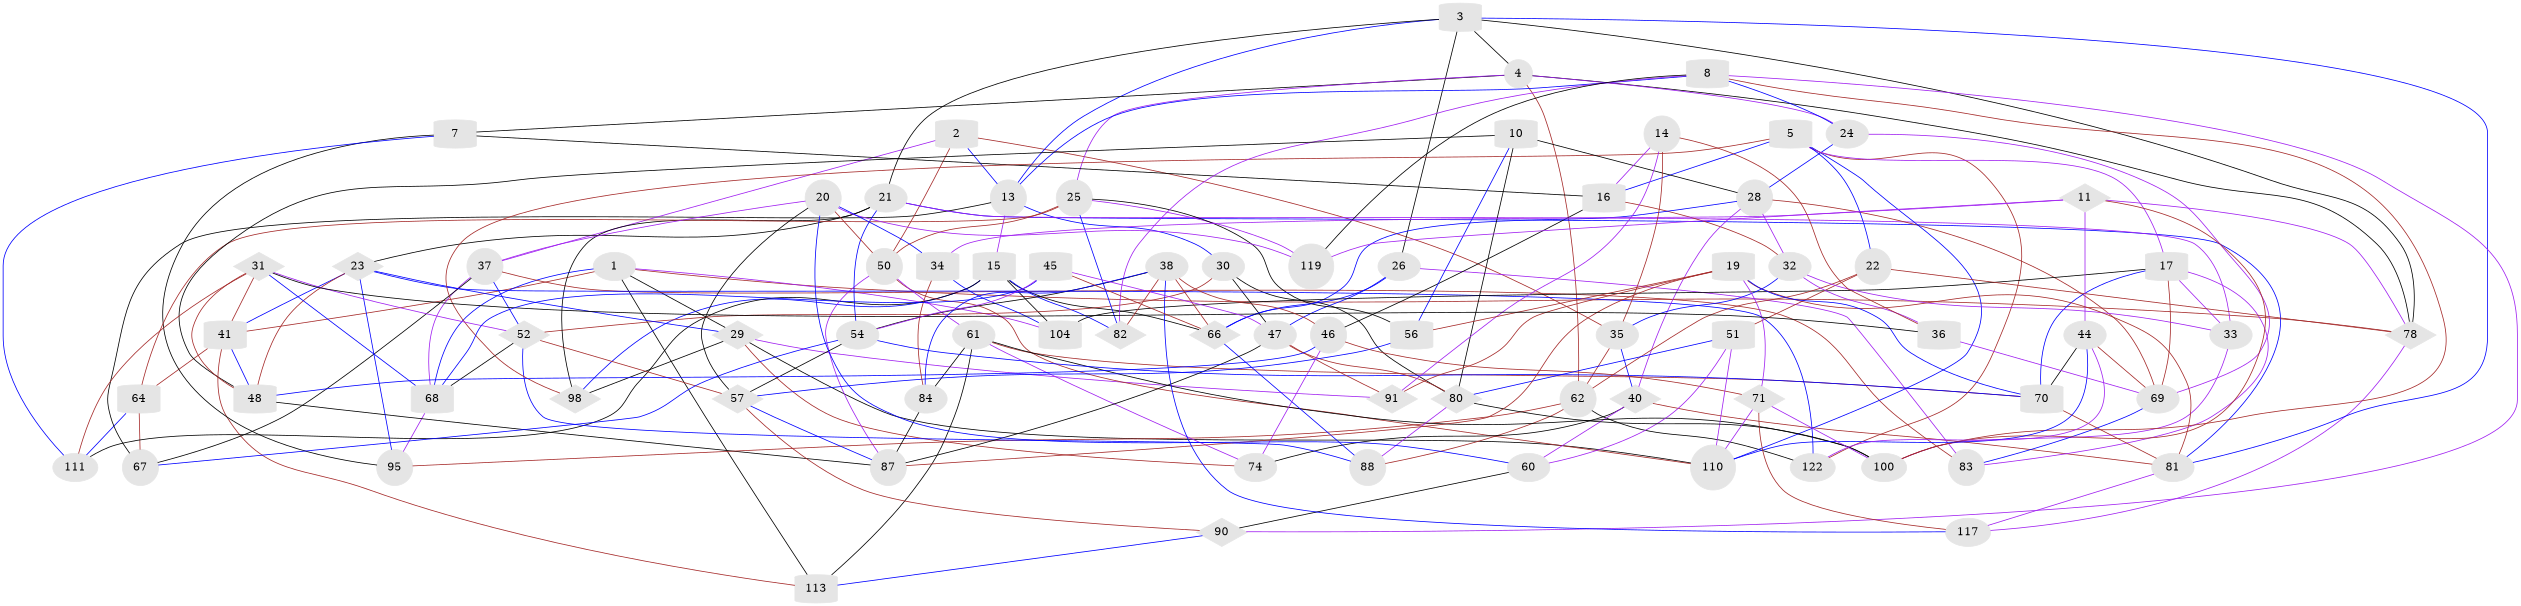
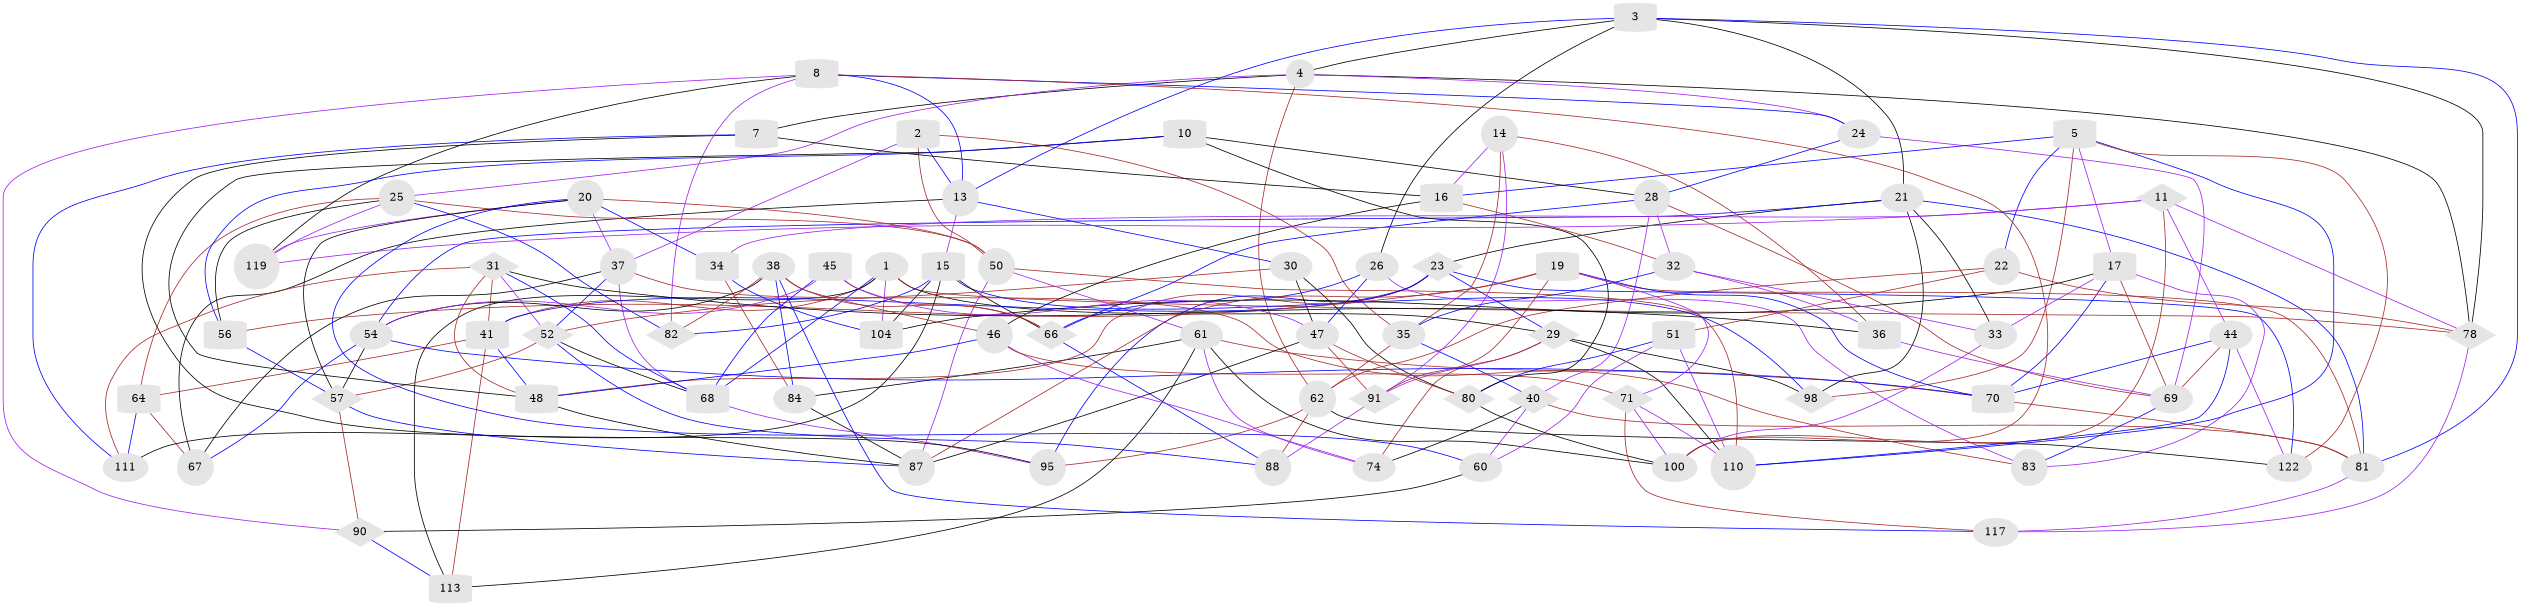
(1594, 218) -> (1956, 263)
(2064, 366) -> (2113, 367)
(1414, 432) -> (1335, 426)
